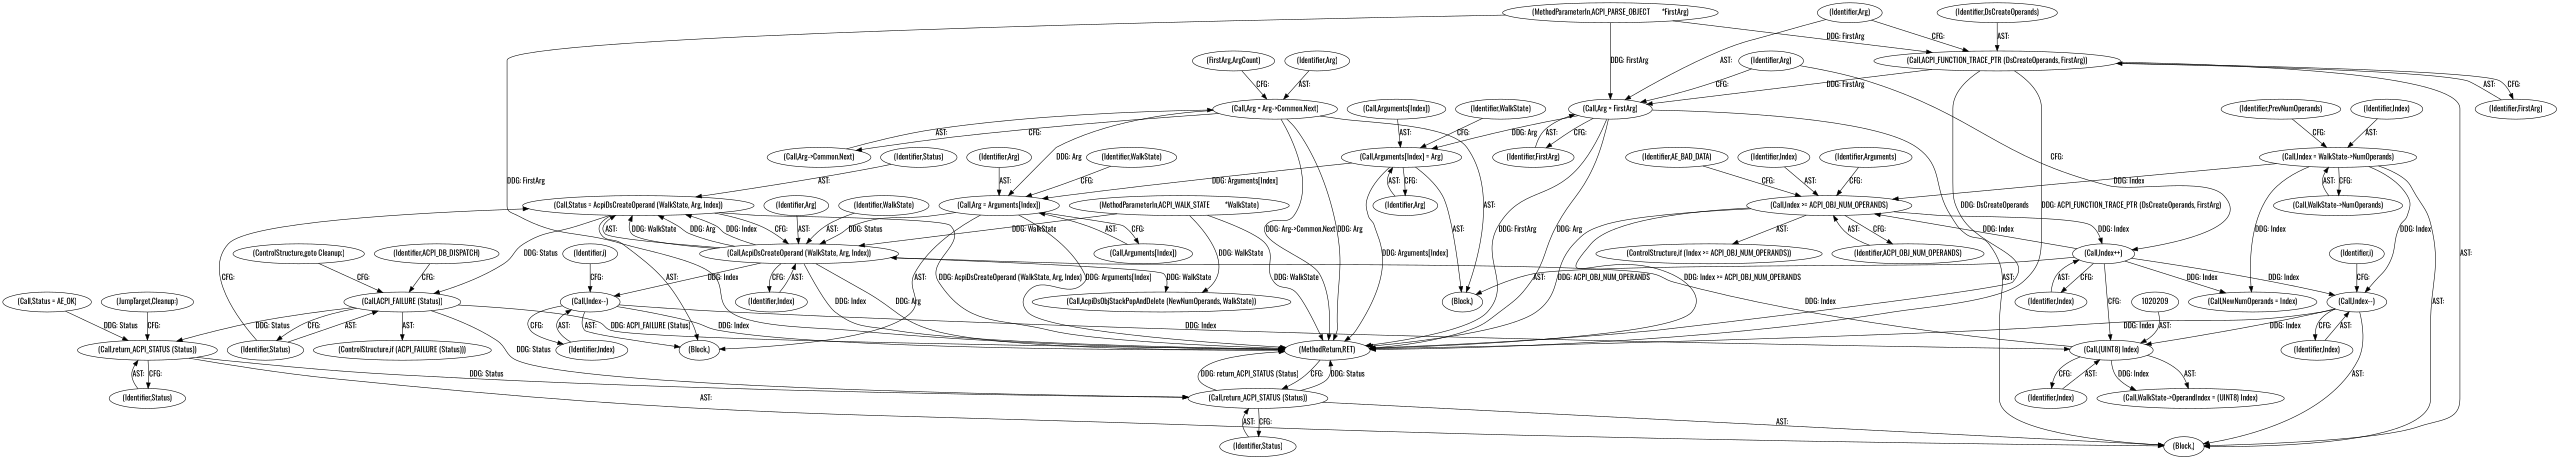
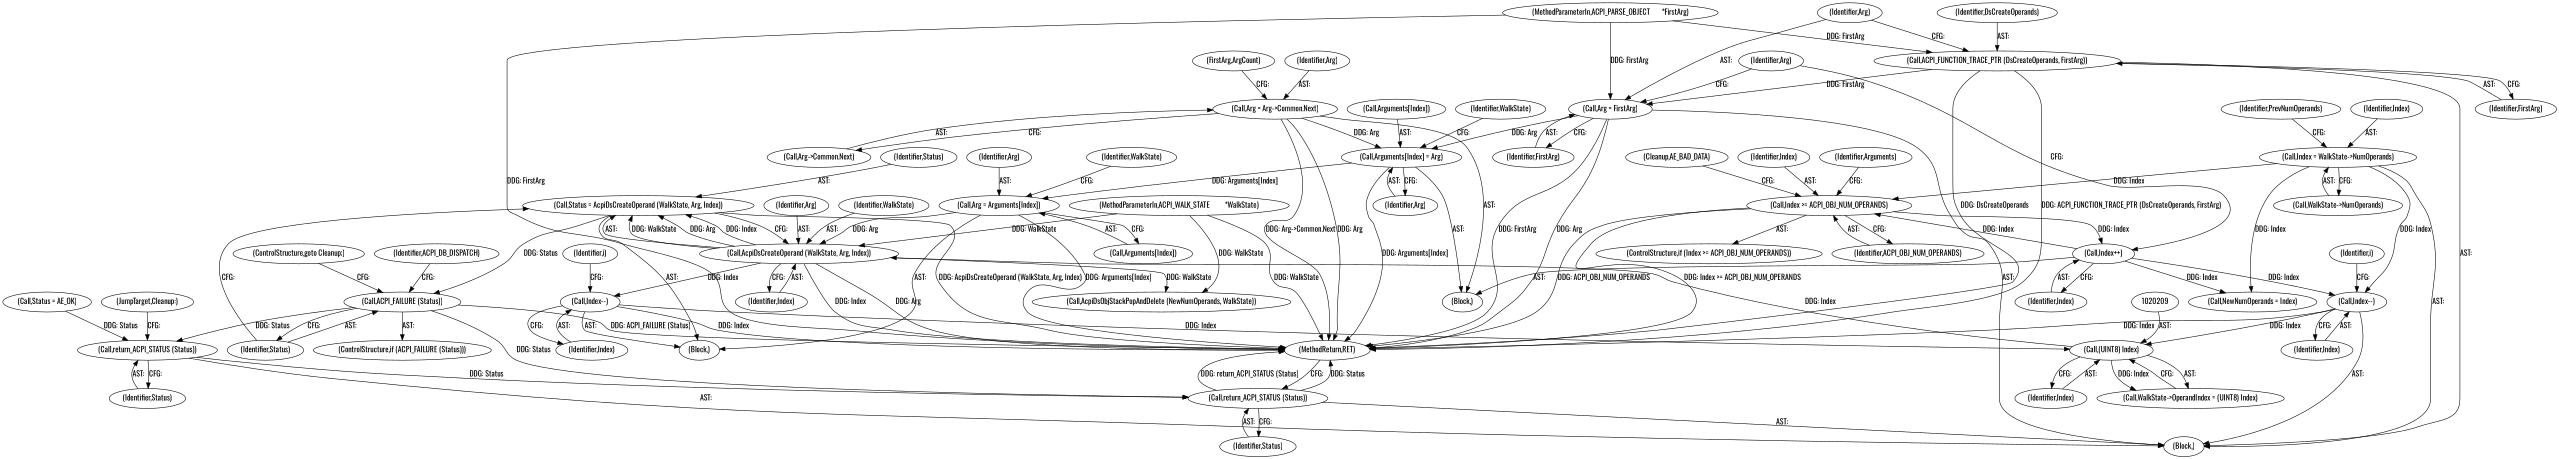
(1103, 129) -> (1339, 131)
(1677, 157) -> (1677, 157)
(866, 230) -> (866, 230)
(2107, 299) -> (2156, 375)
